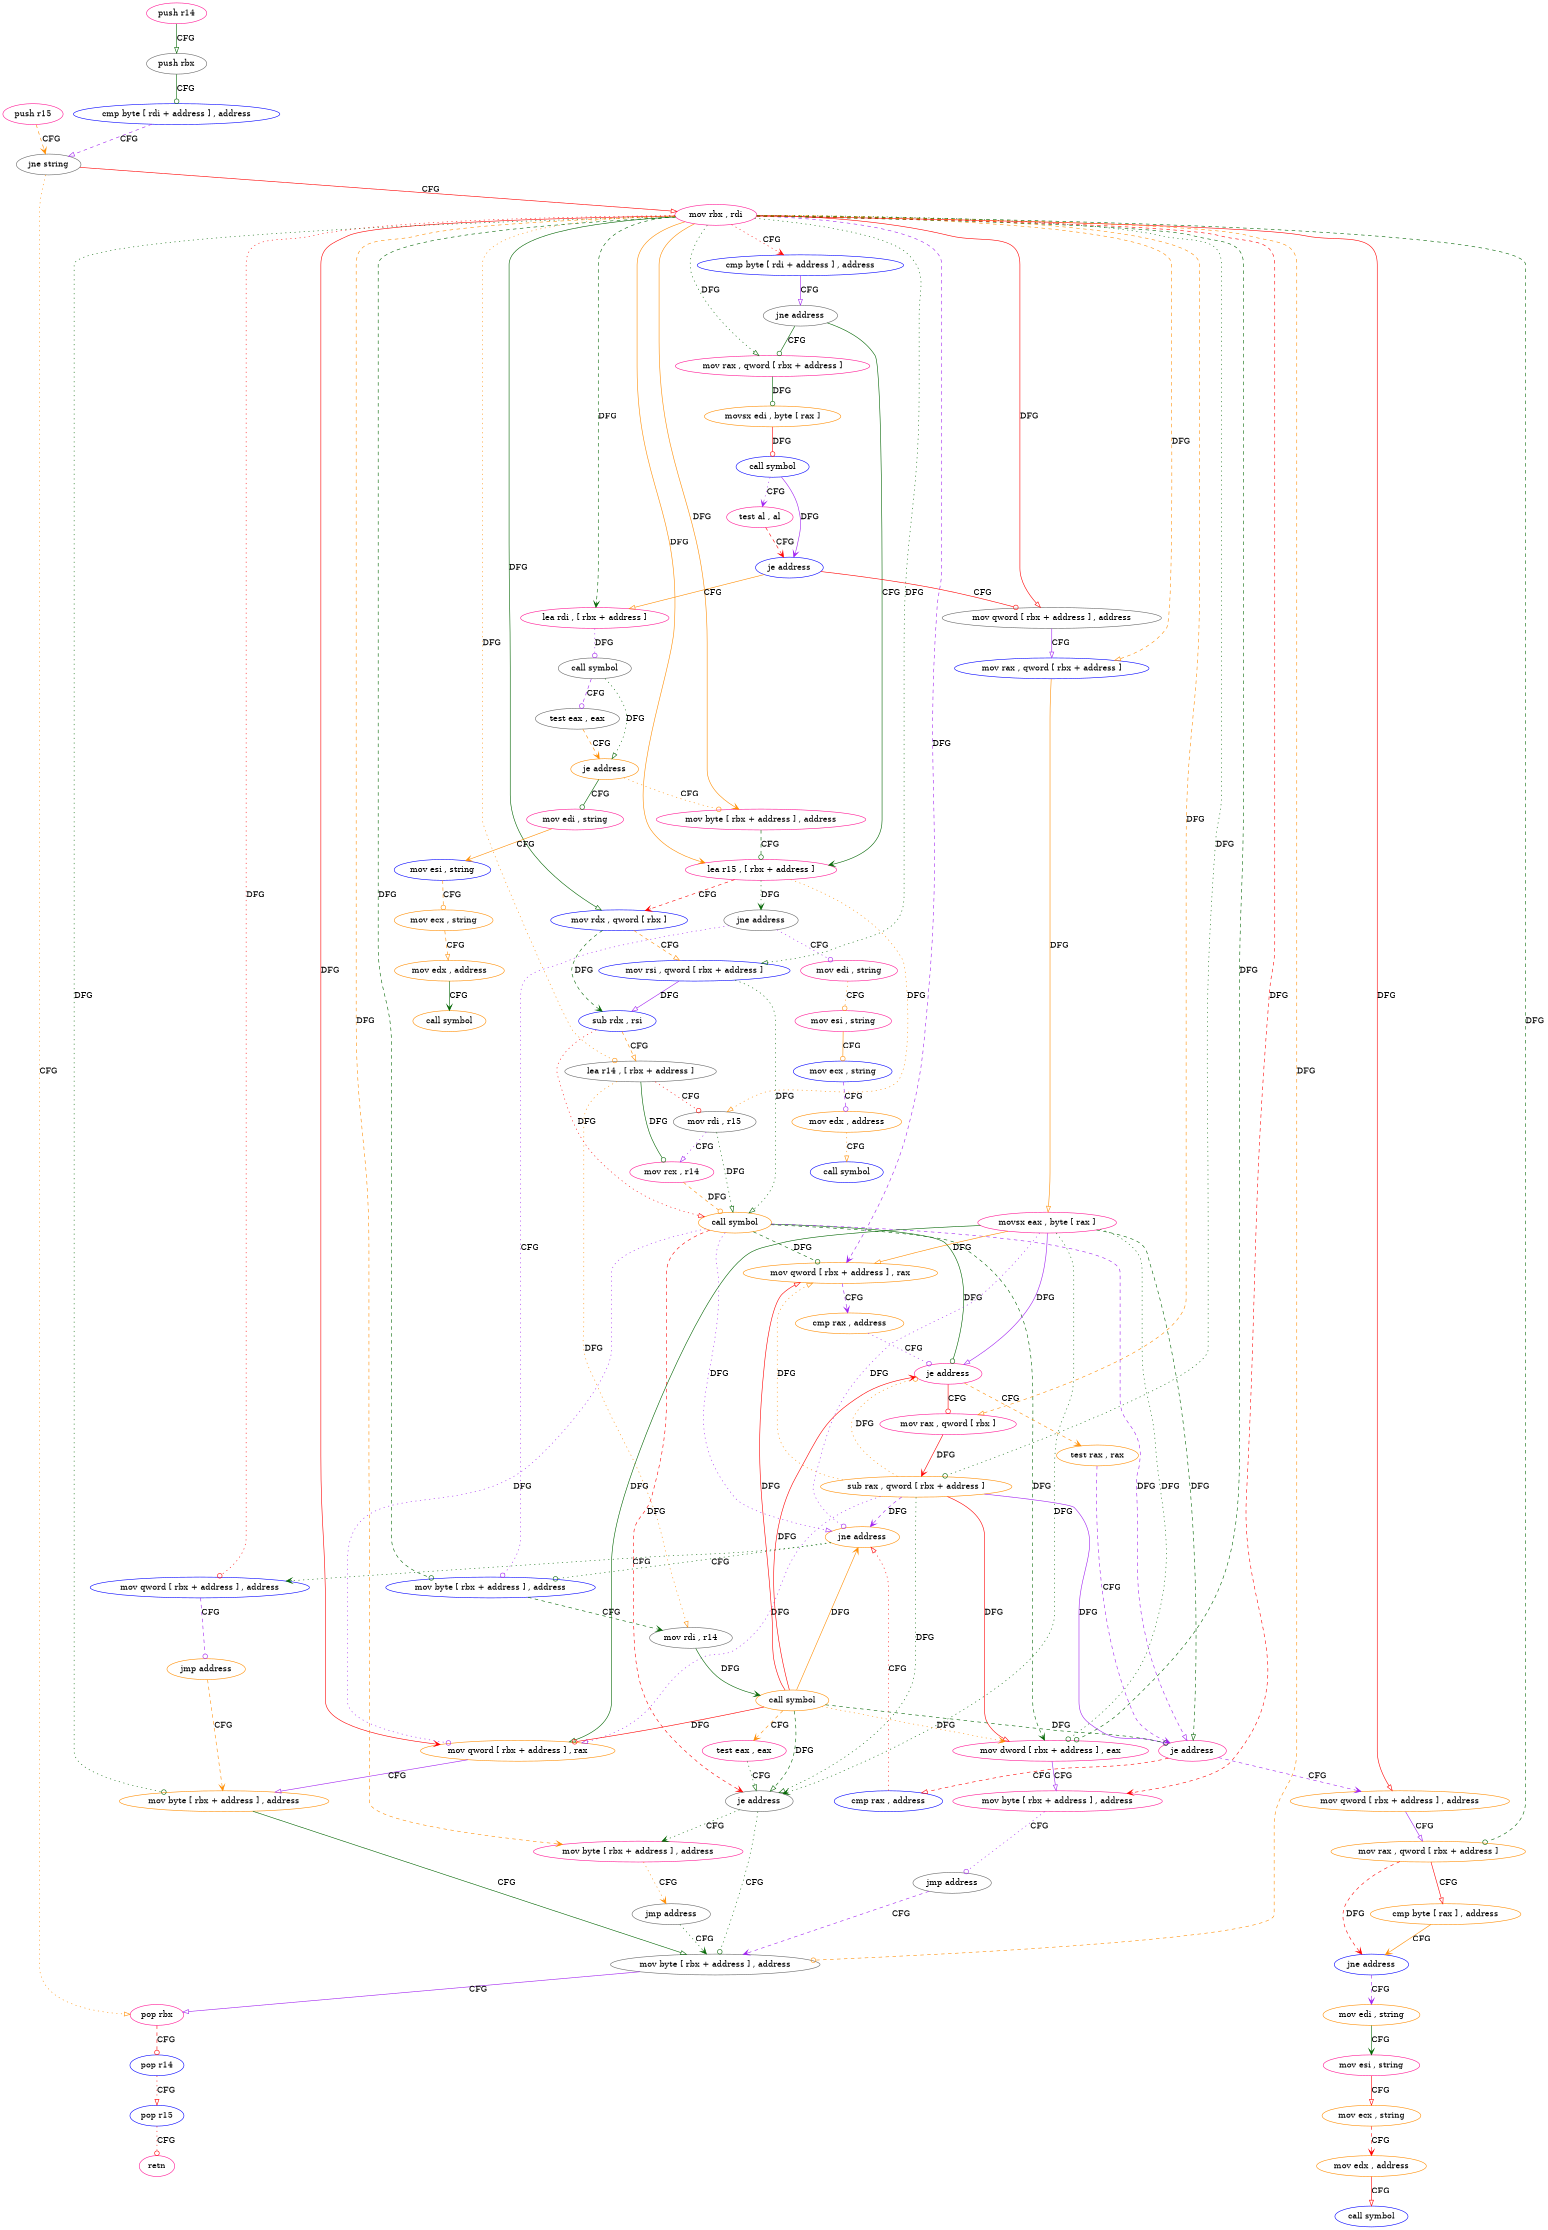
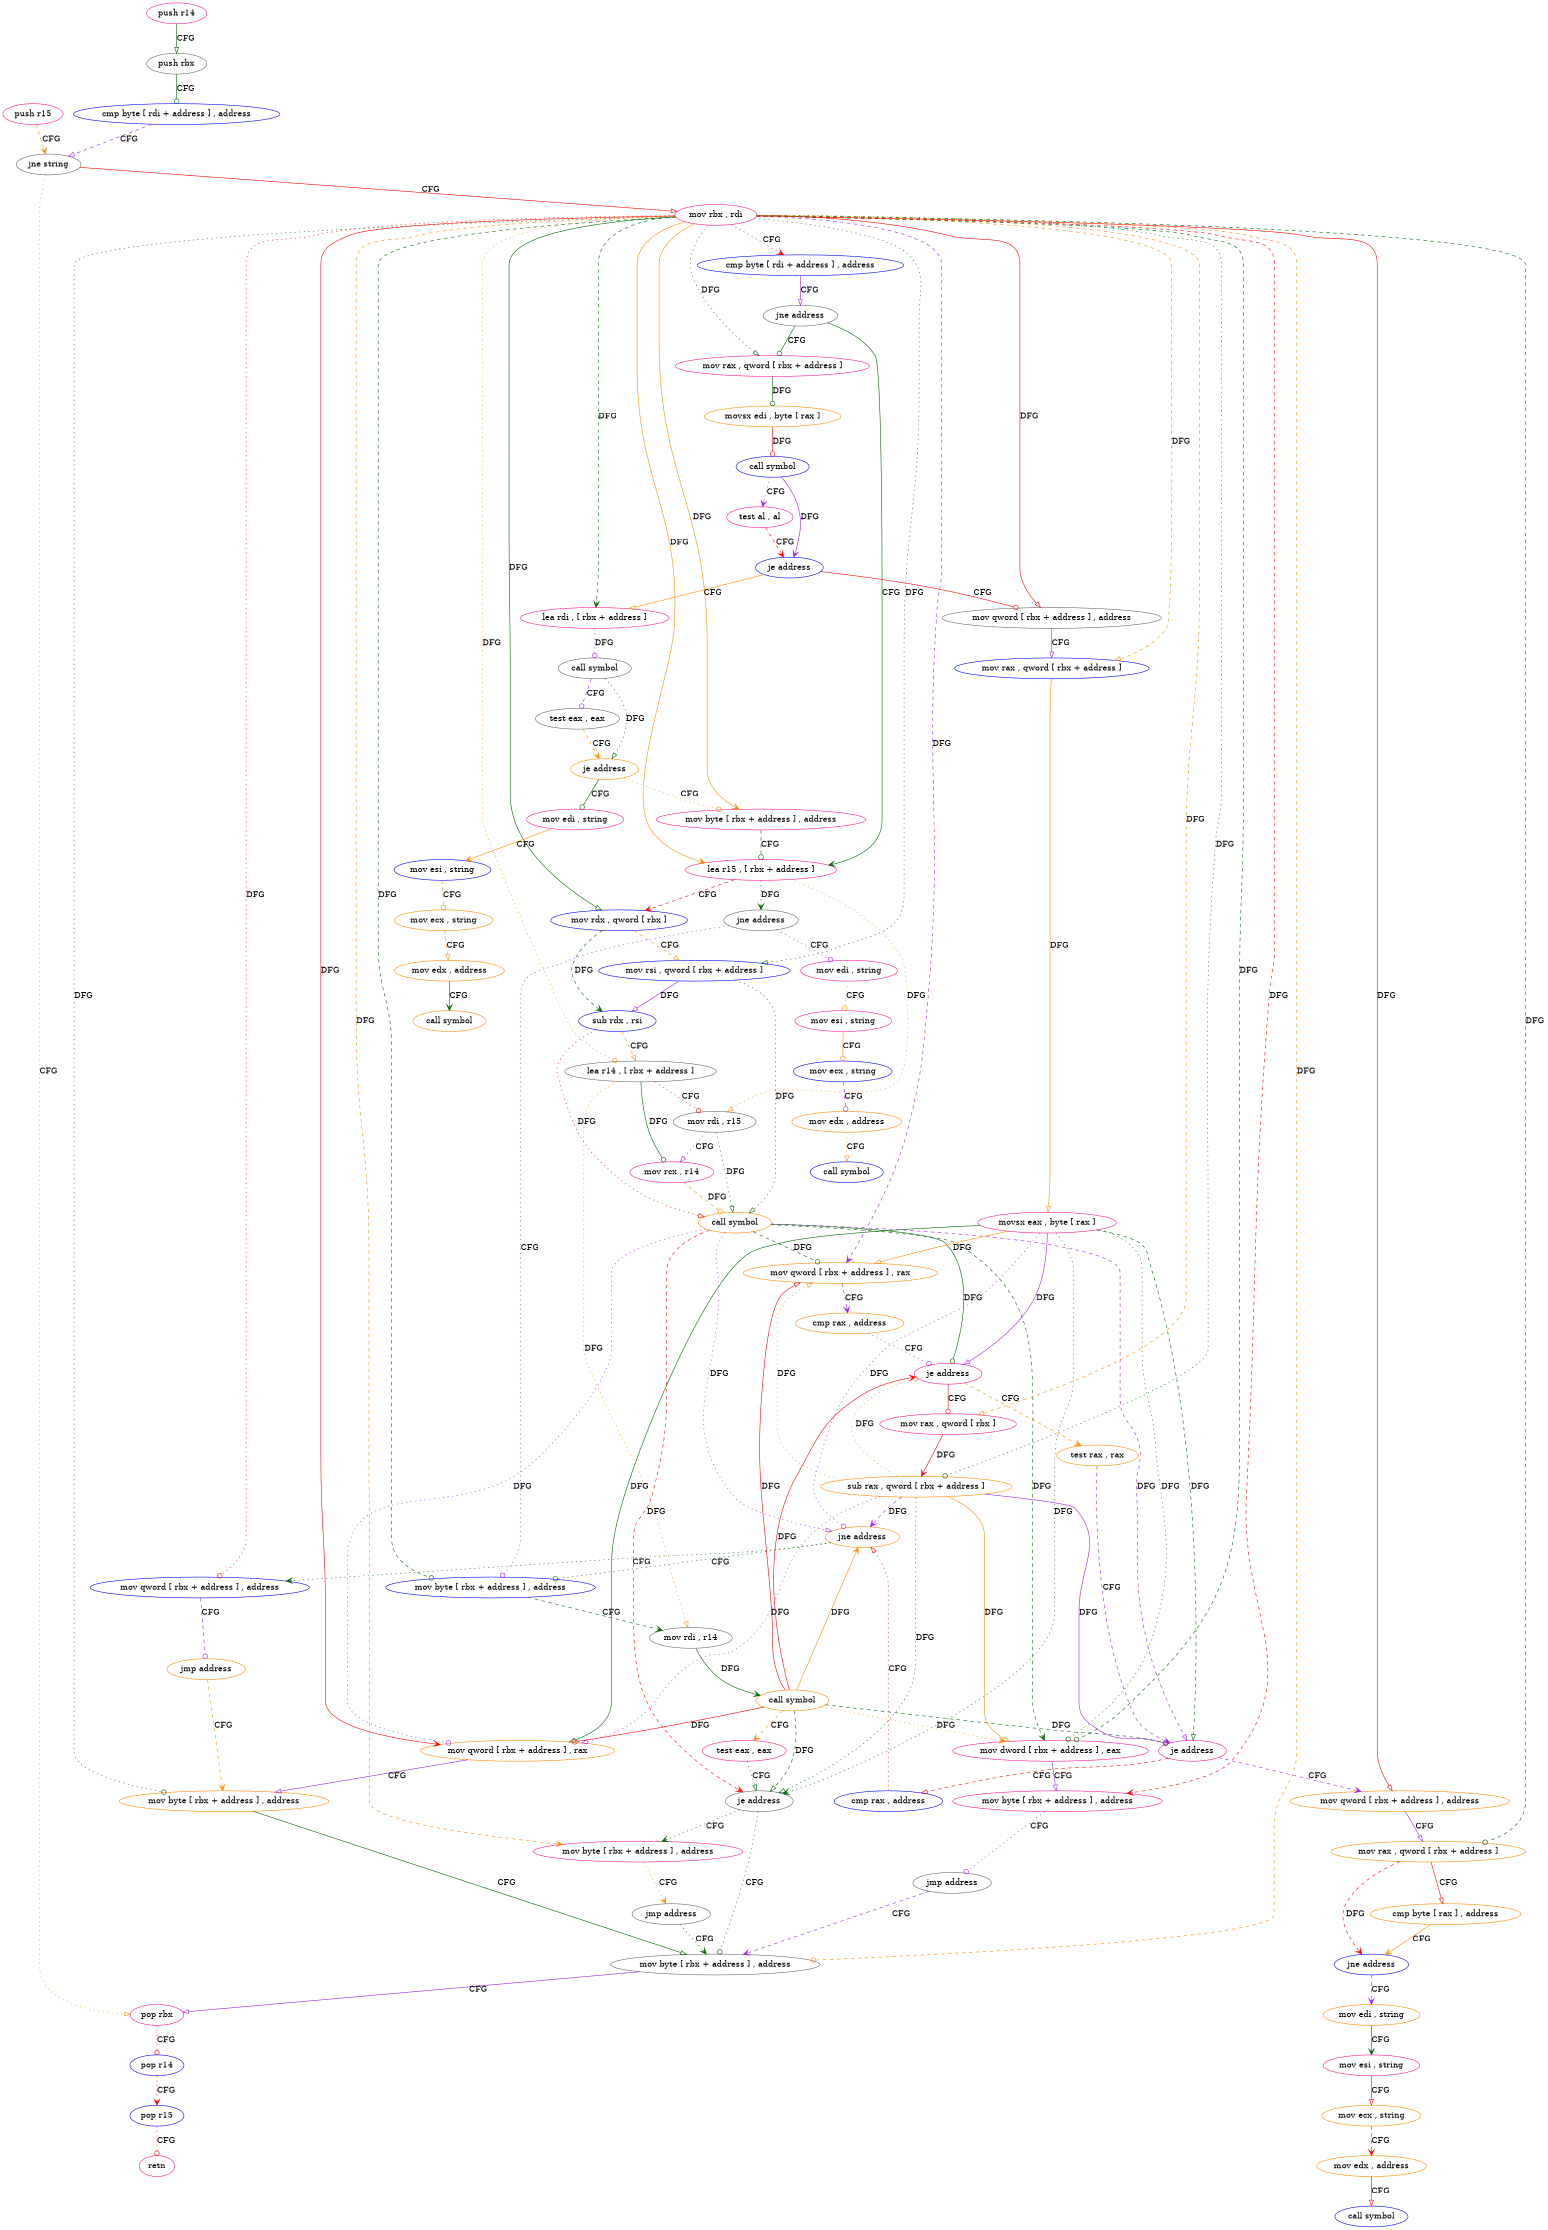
(985, 1612) -> (985, 1612)
(157, 2038) -> (157, 2038)
(157, 2088) -> (157, 2088)
